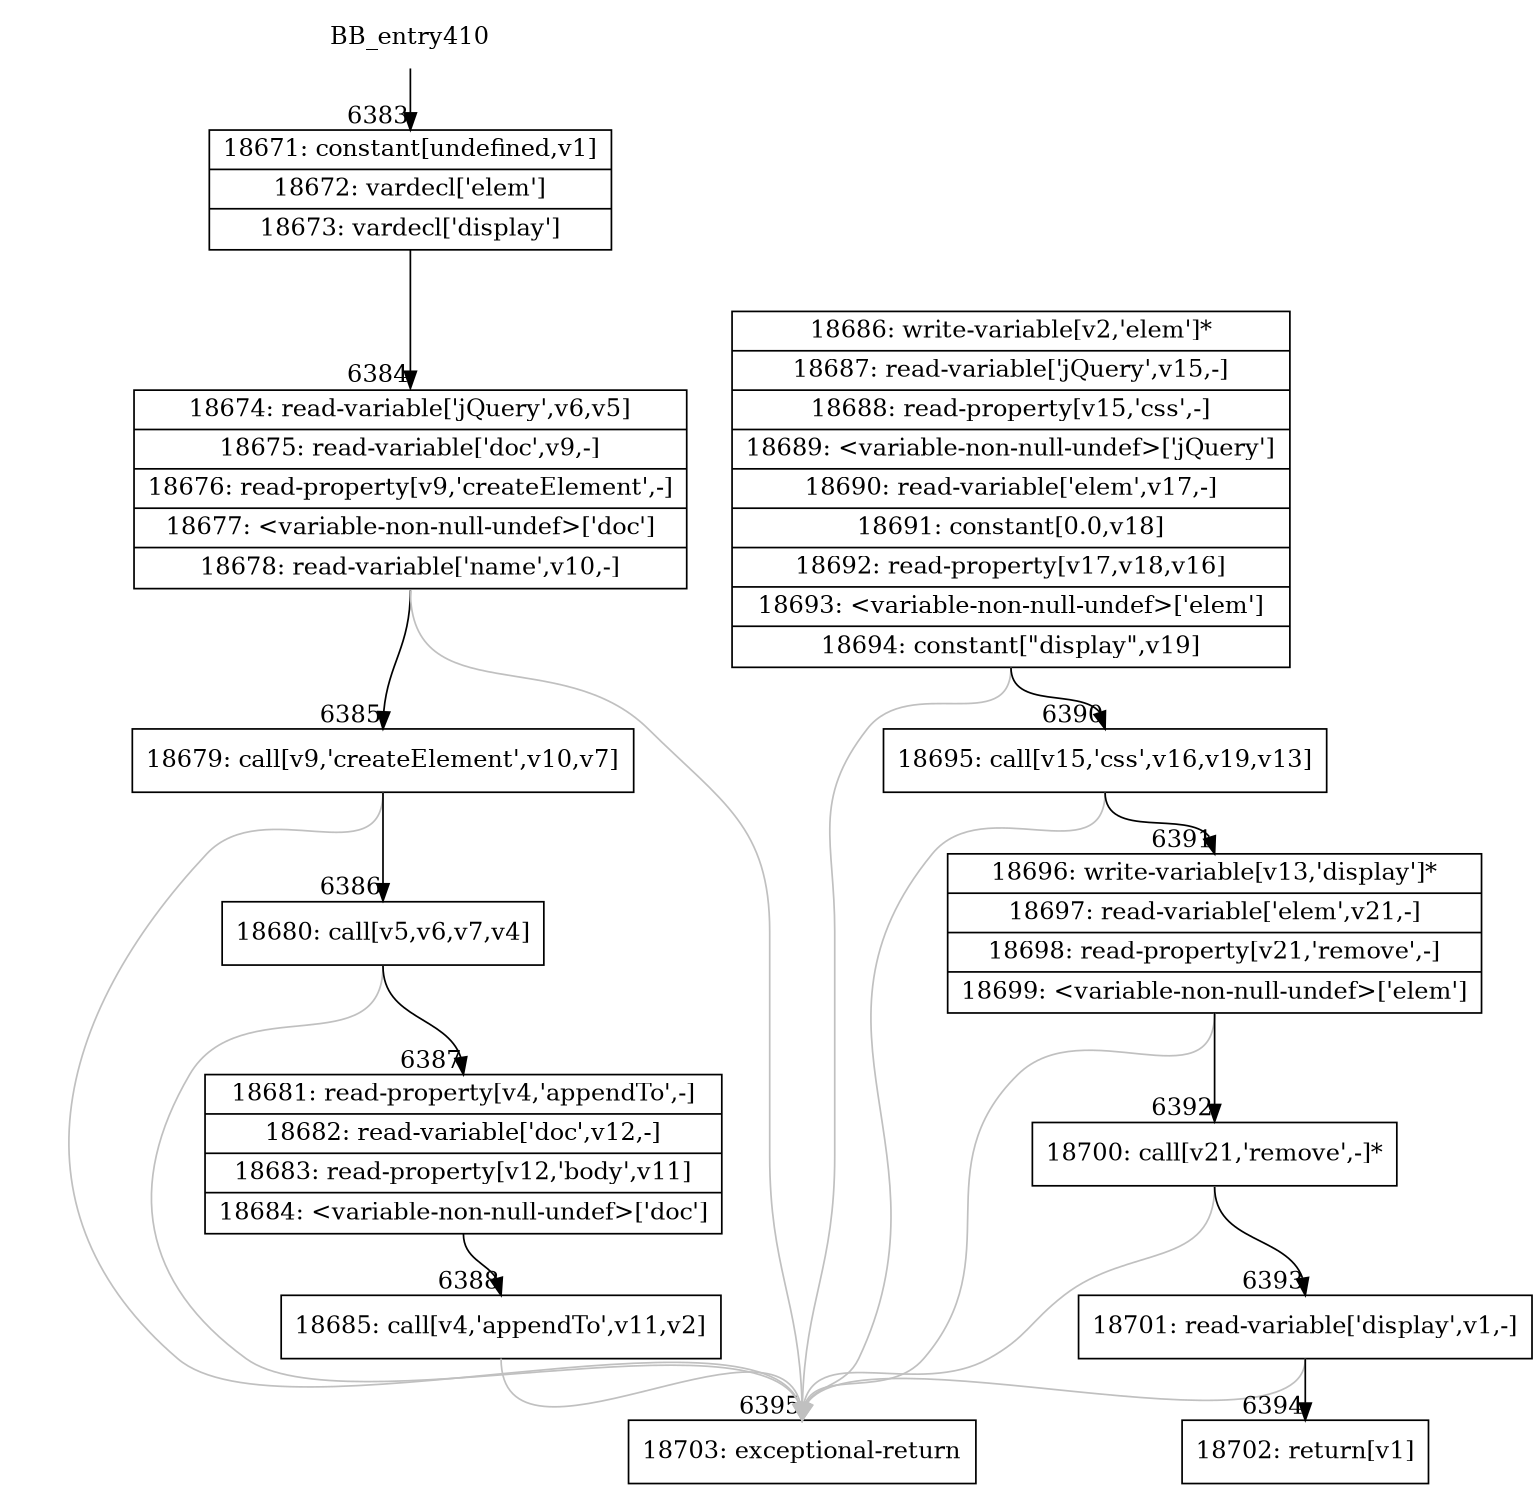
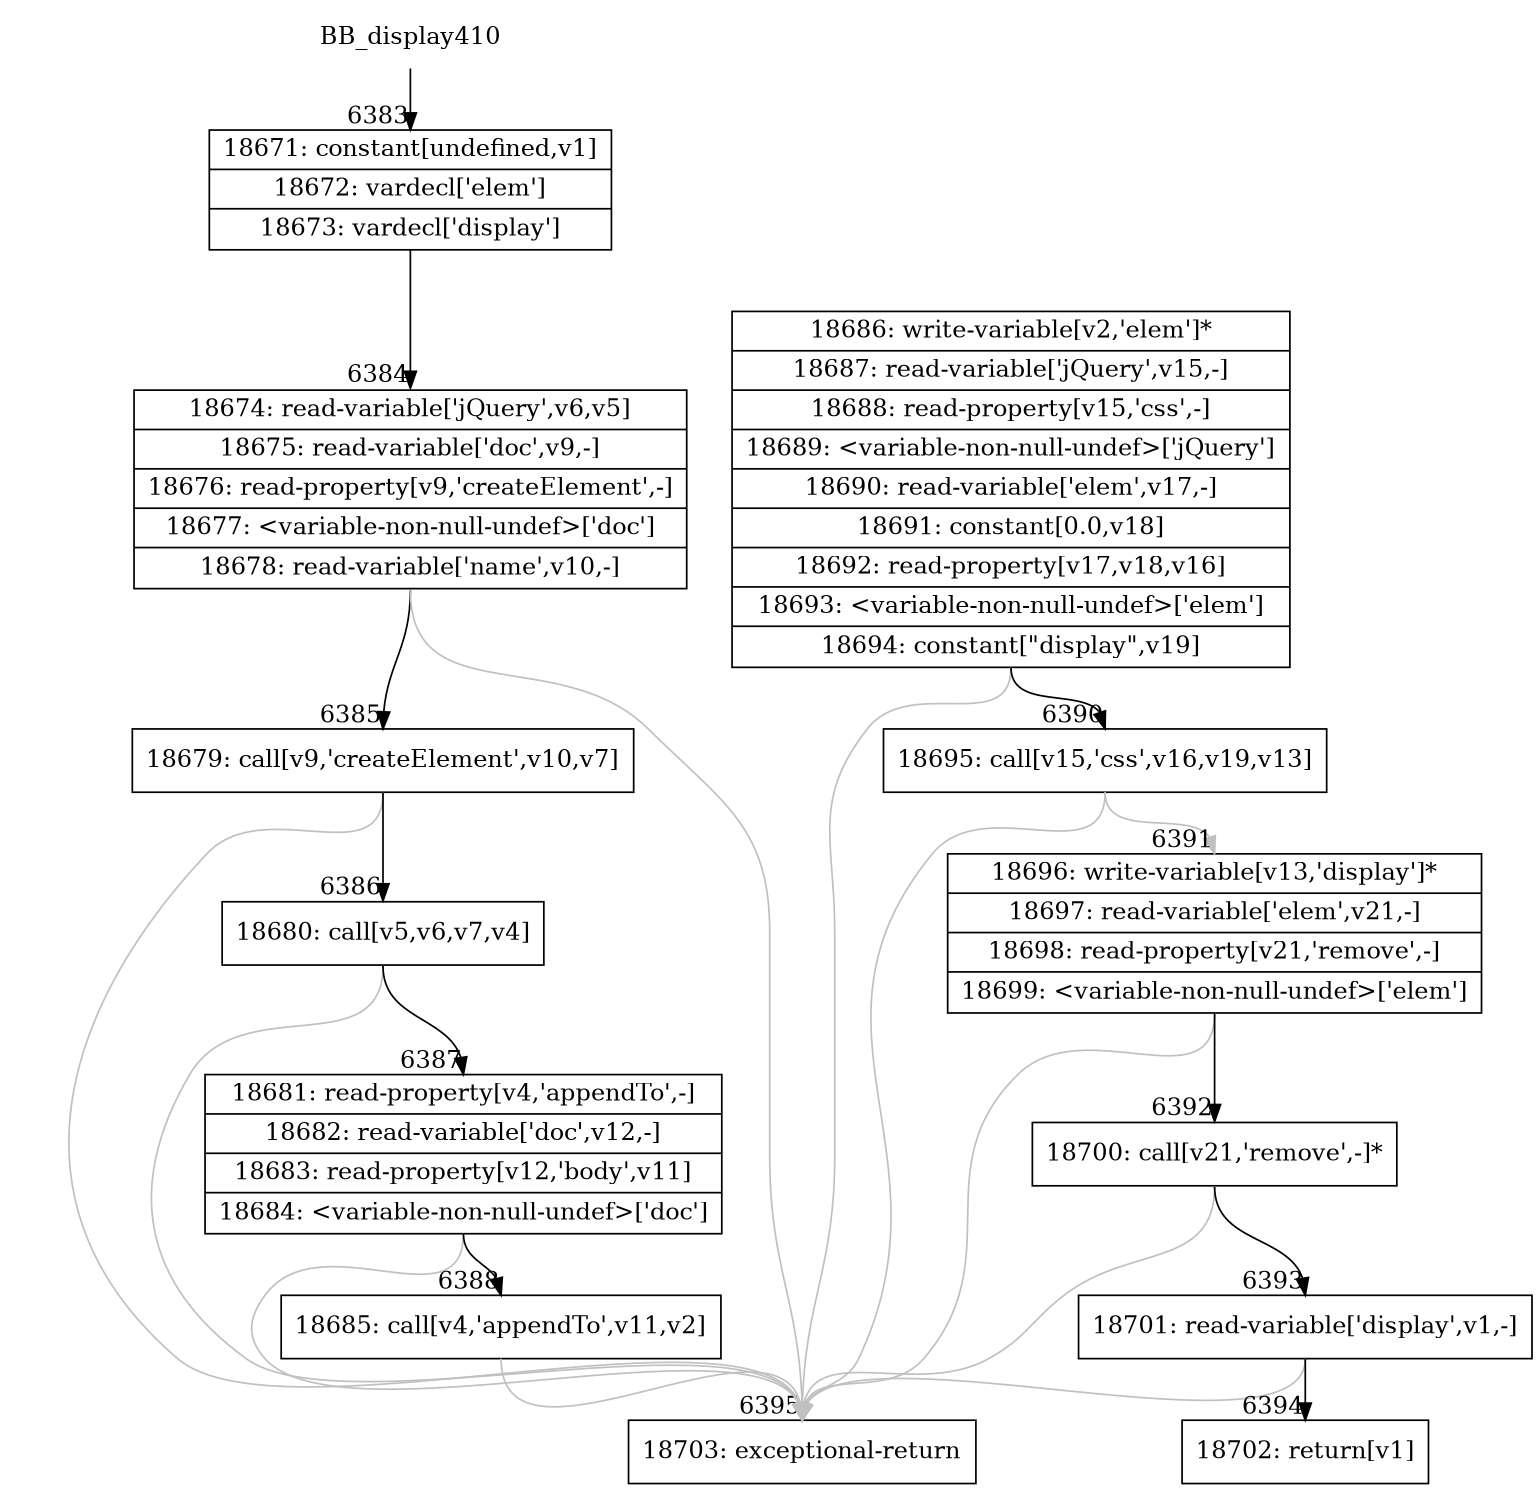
(410, 38) -> (410, 38)
(1151, 823) -> (1151, 823)
none -> (253, 1337)
